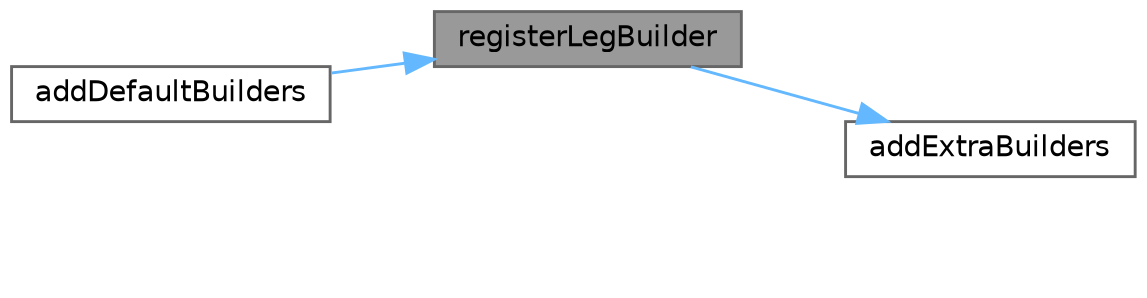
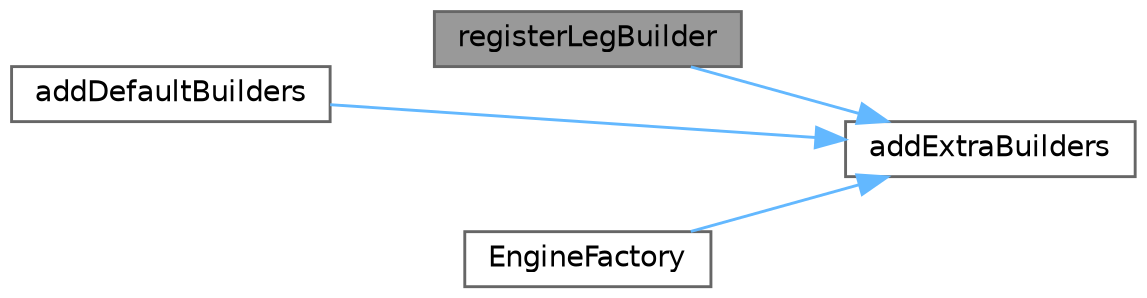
(368, 68) -> (573, 121)
none -> (588, 259)
